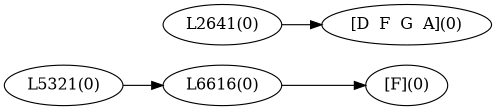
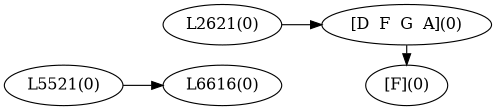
(222, 25) -> (222, 25)
(64, 85) -> (64, 85)
(318, 85) -> (407, 49)
